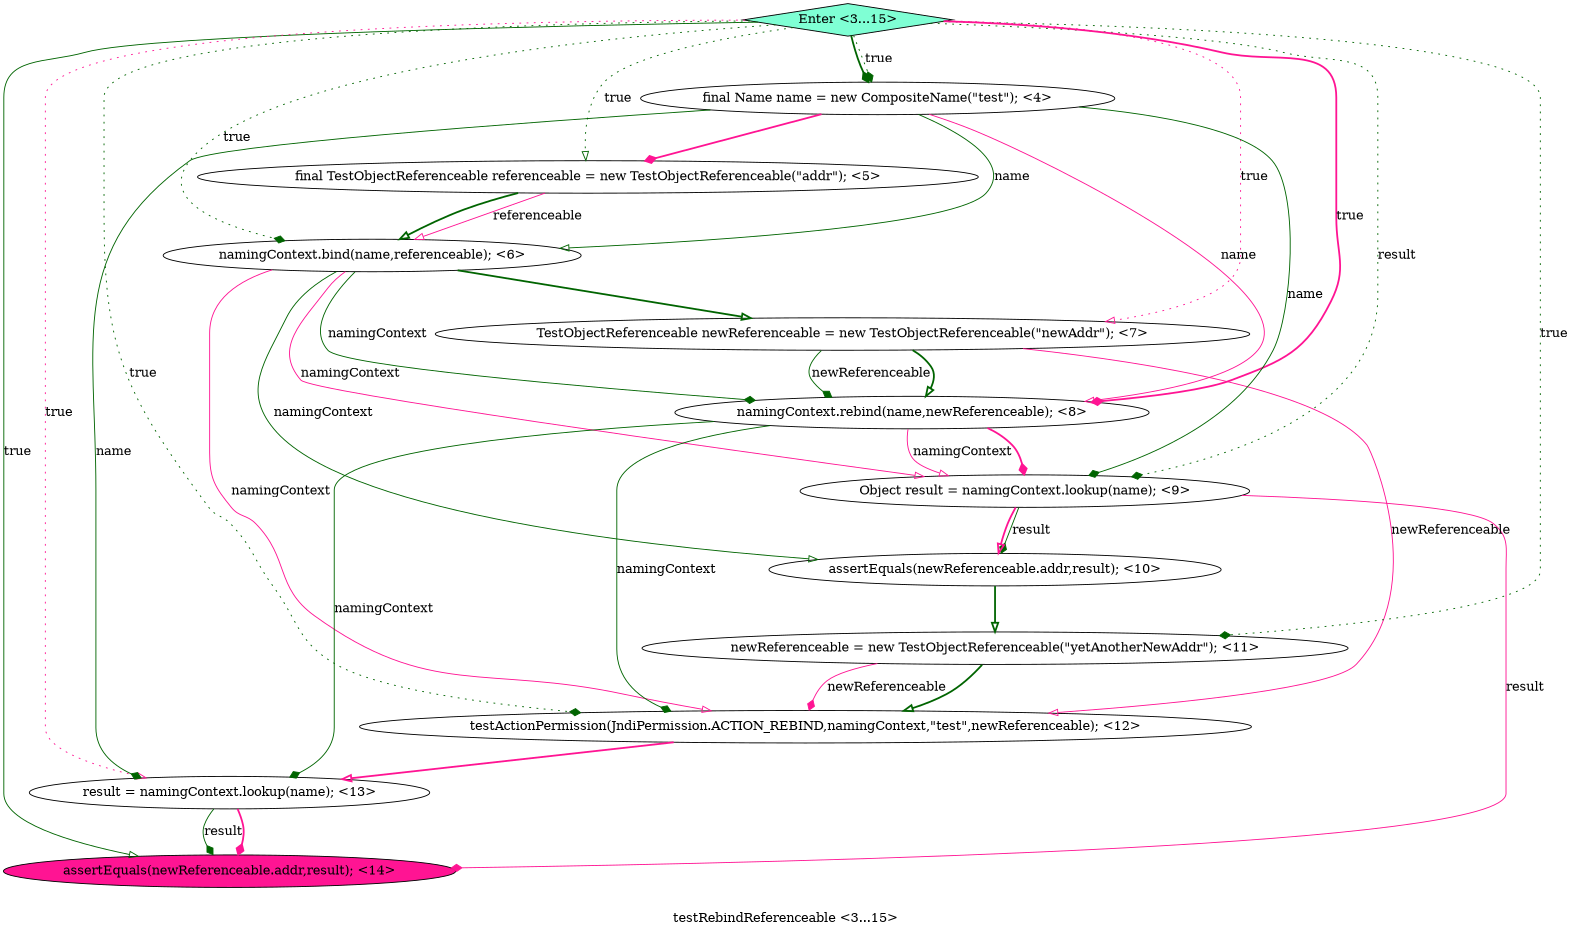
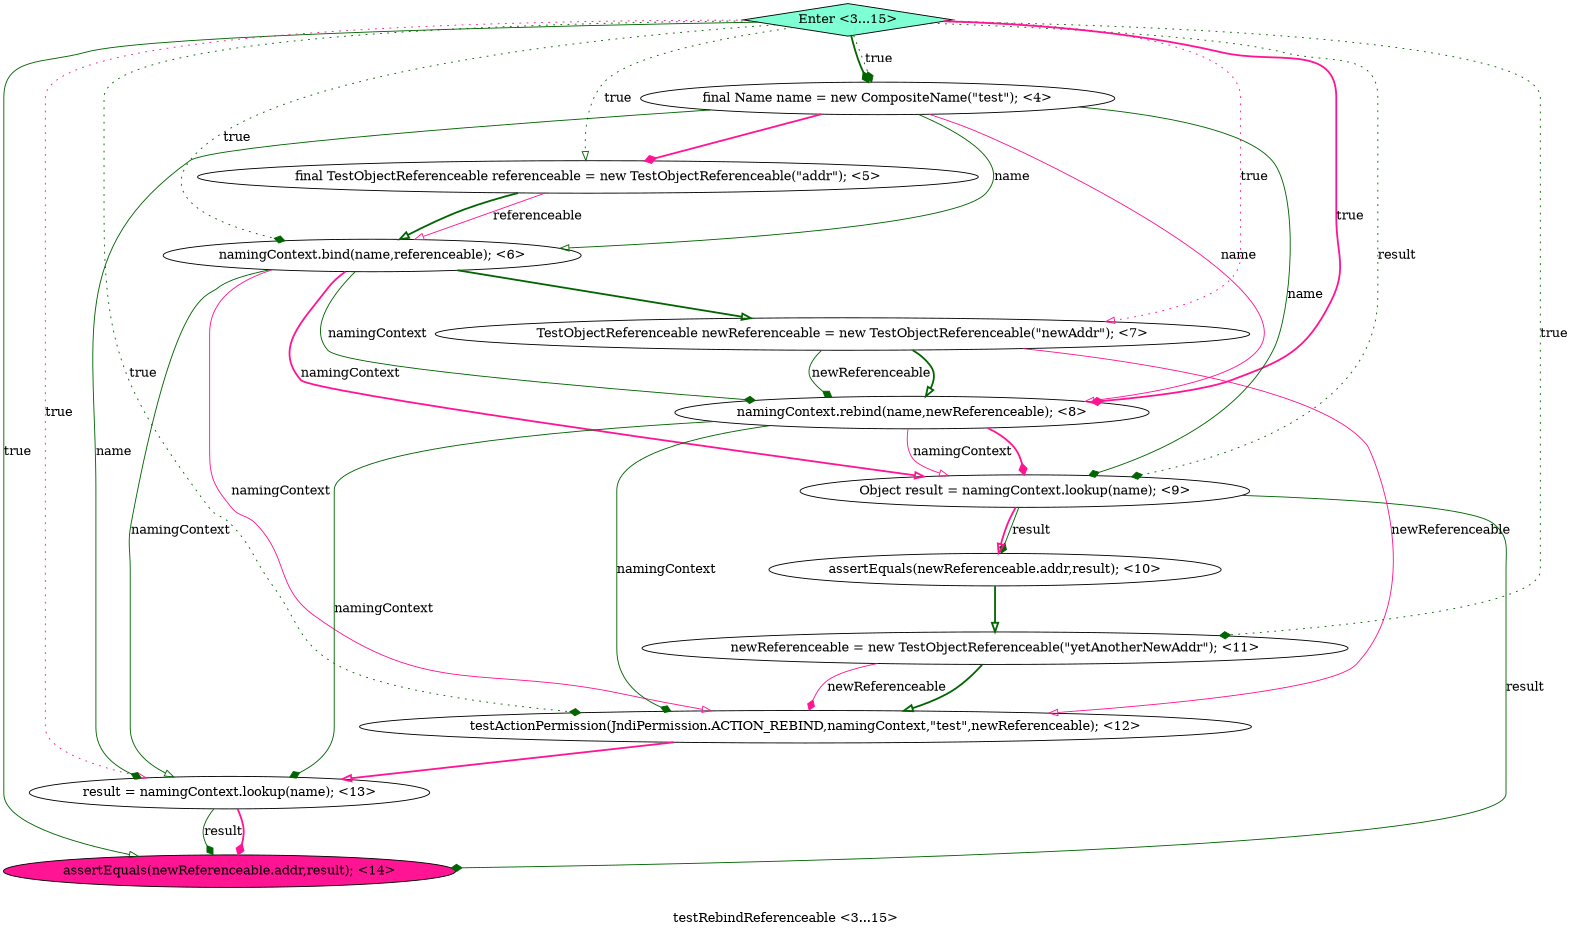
(542, 423) -> (542, 423)
(439, 506) -> (136, 500)
(1252, 840) -> (1252, 840)
